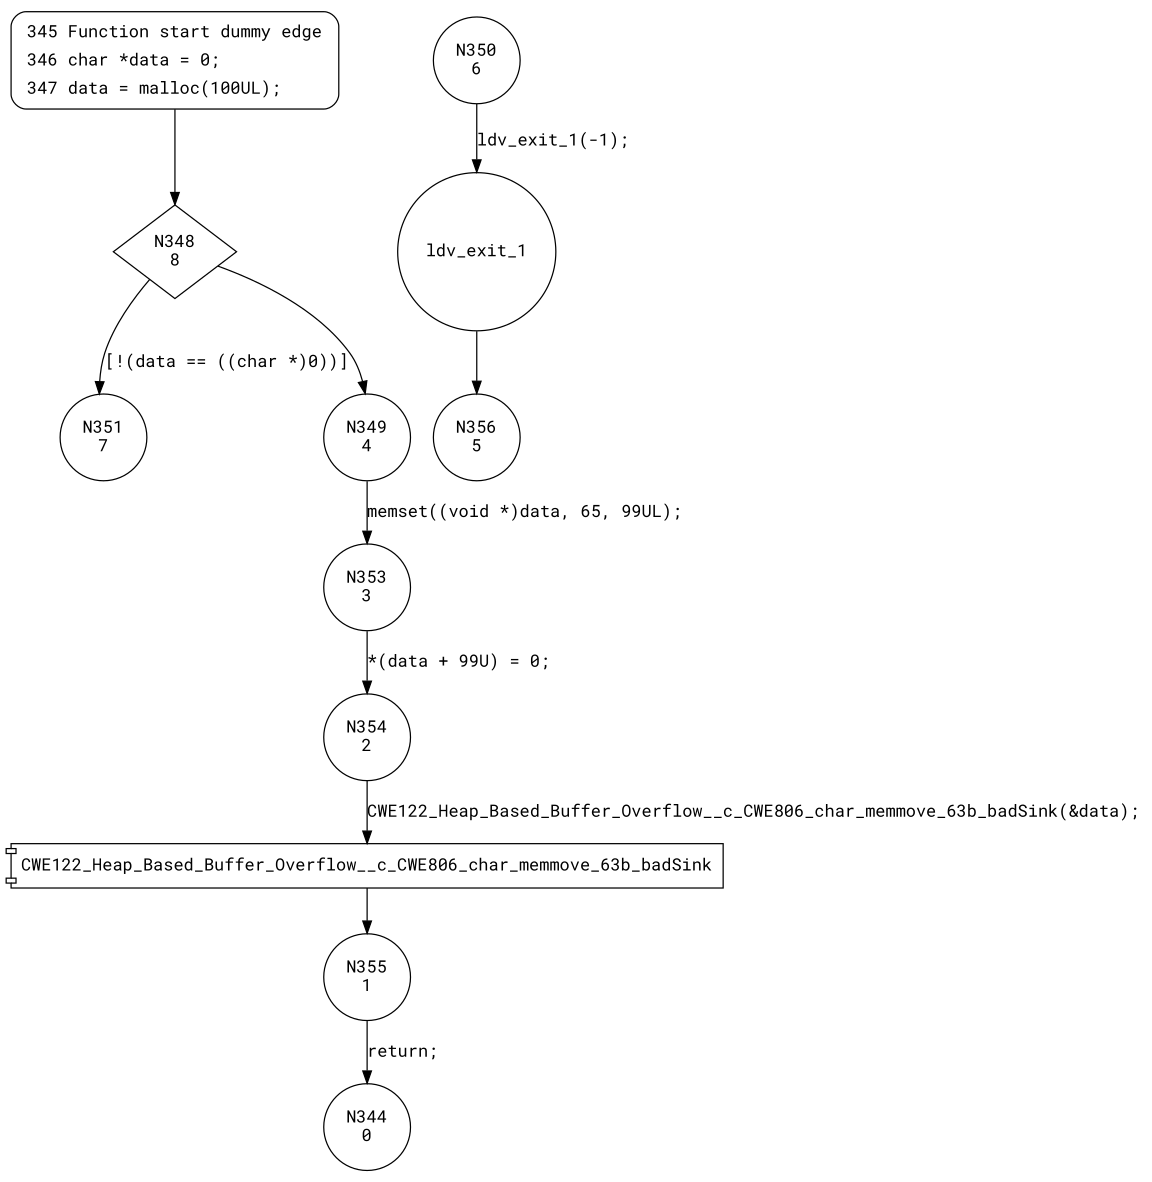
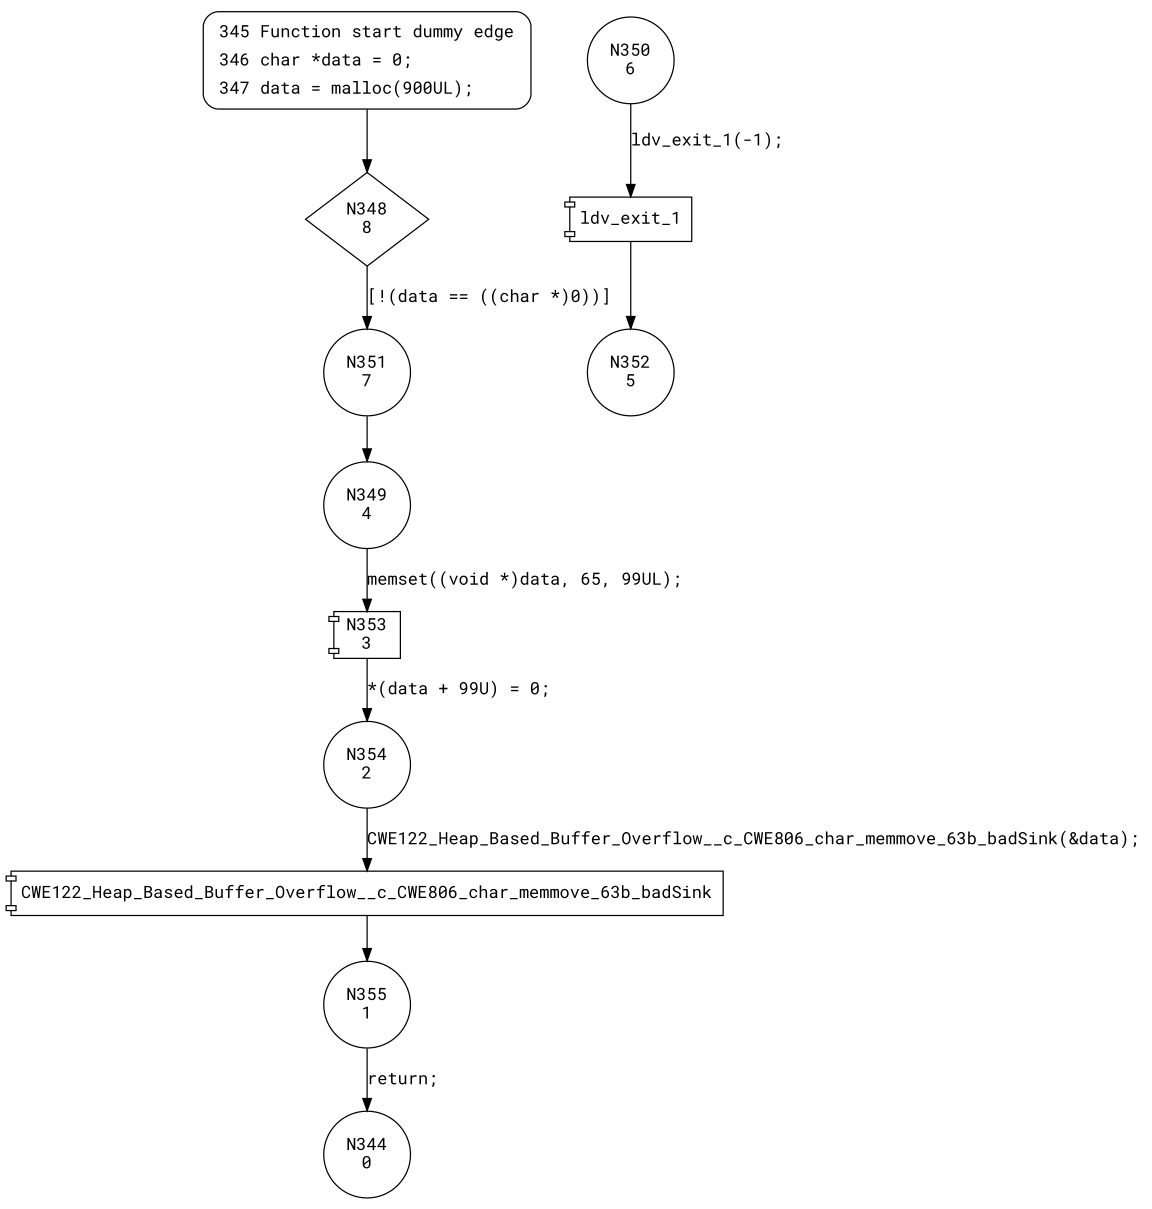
(175, 89) -> (367, 89)
(477, 252) -> (631, 219)
(303, 309) -> (367, 433)
(477, 437) -> (631, 372)
(367, 587) -> (367, 635)
